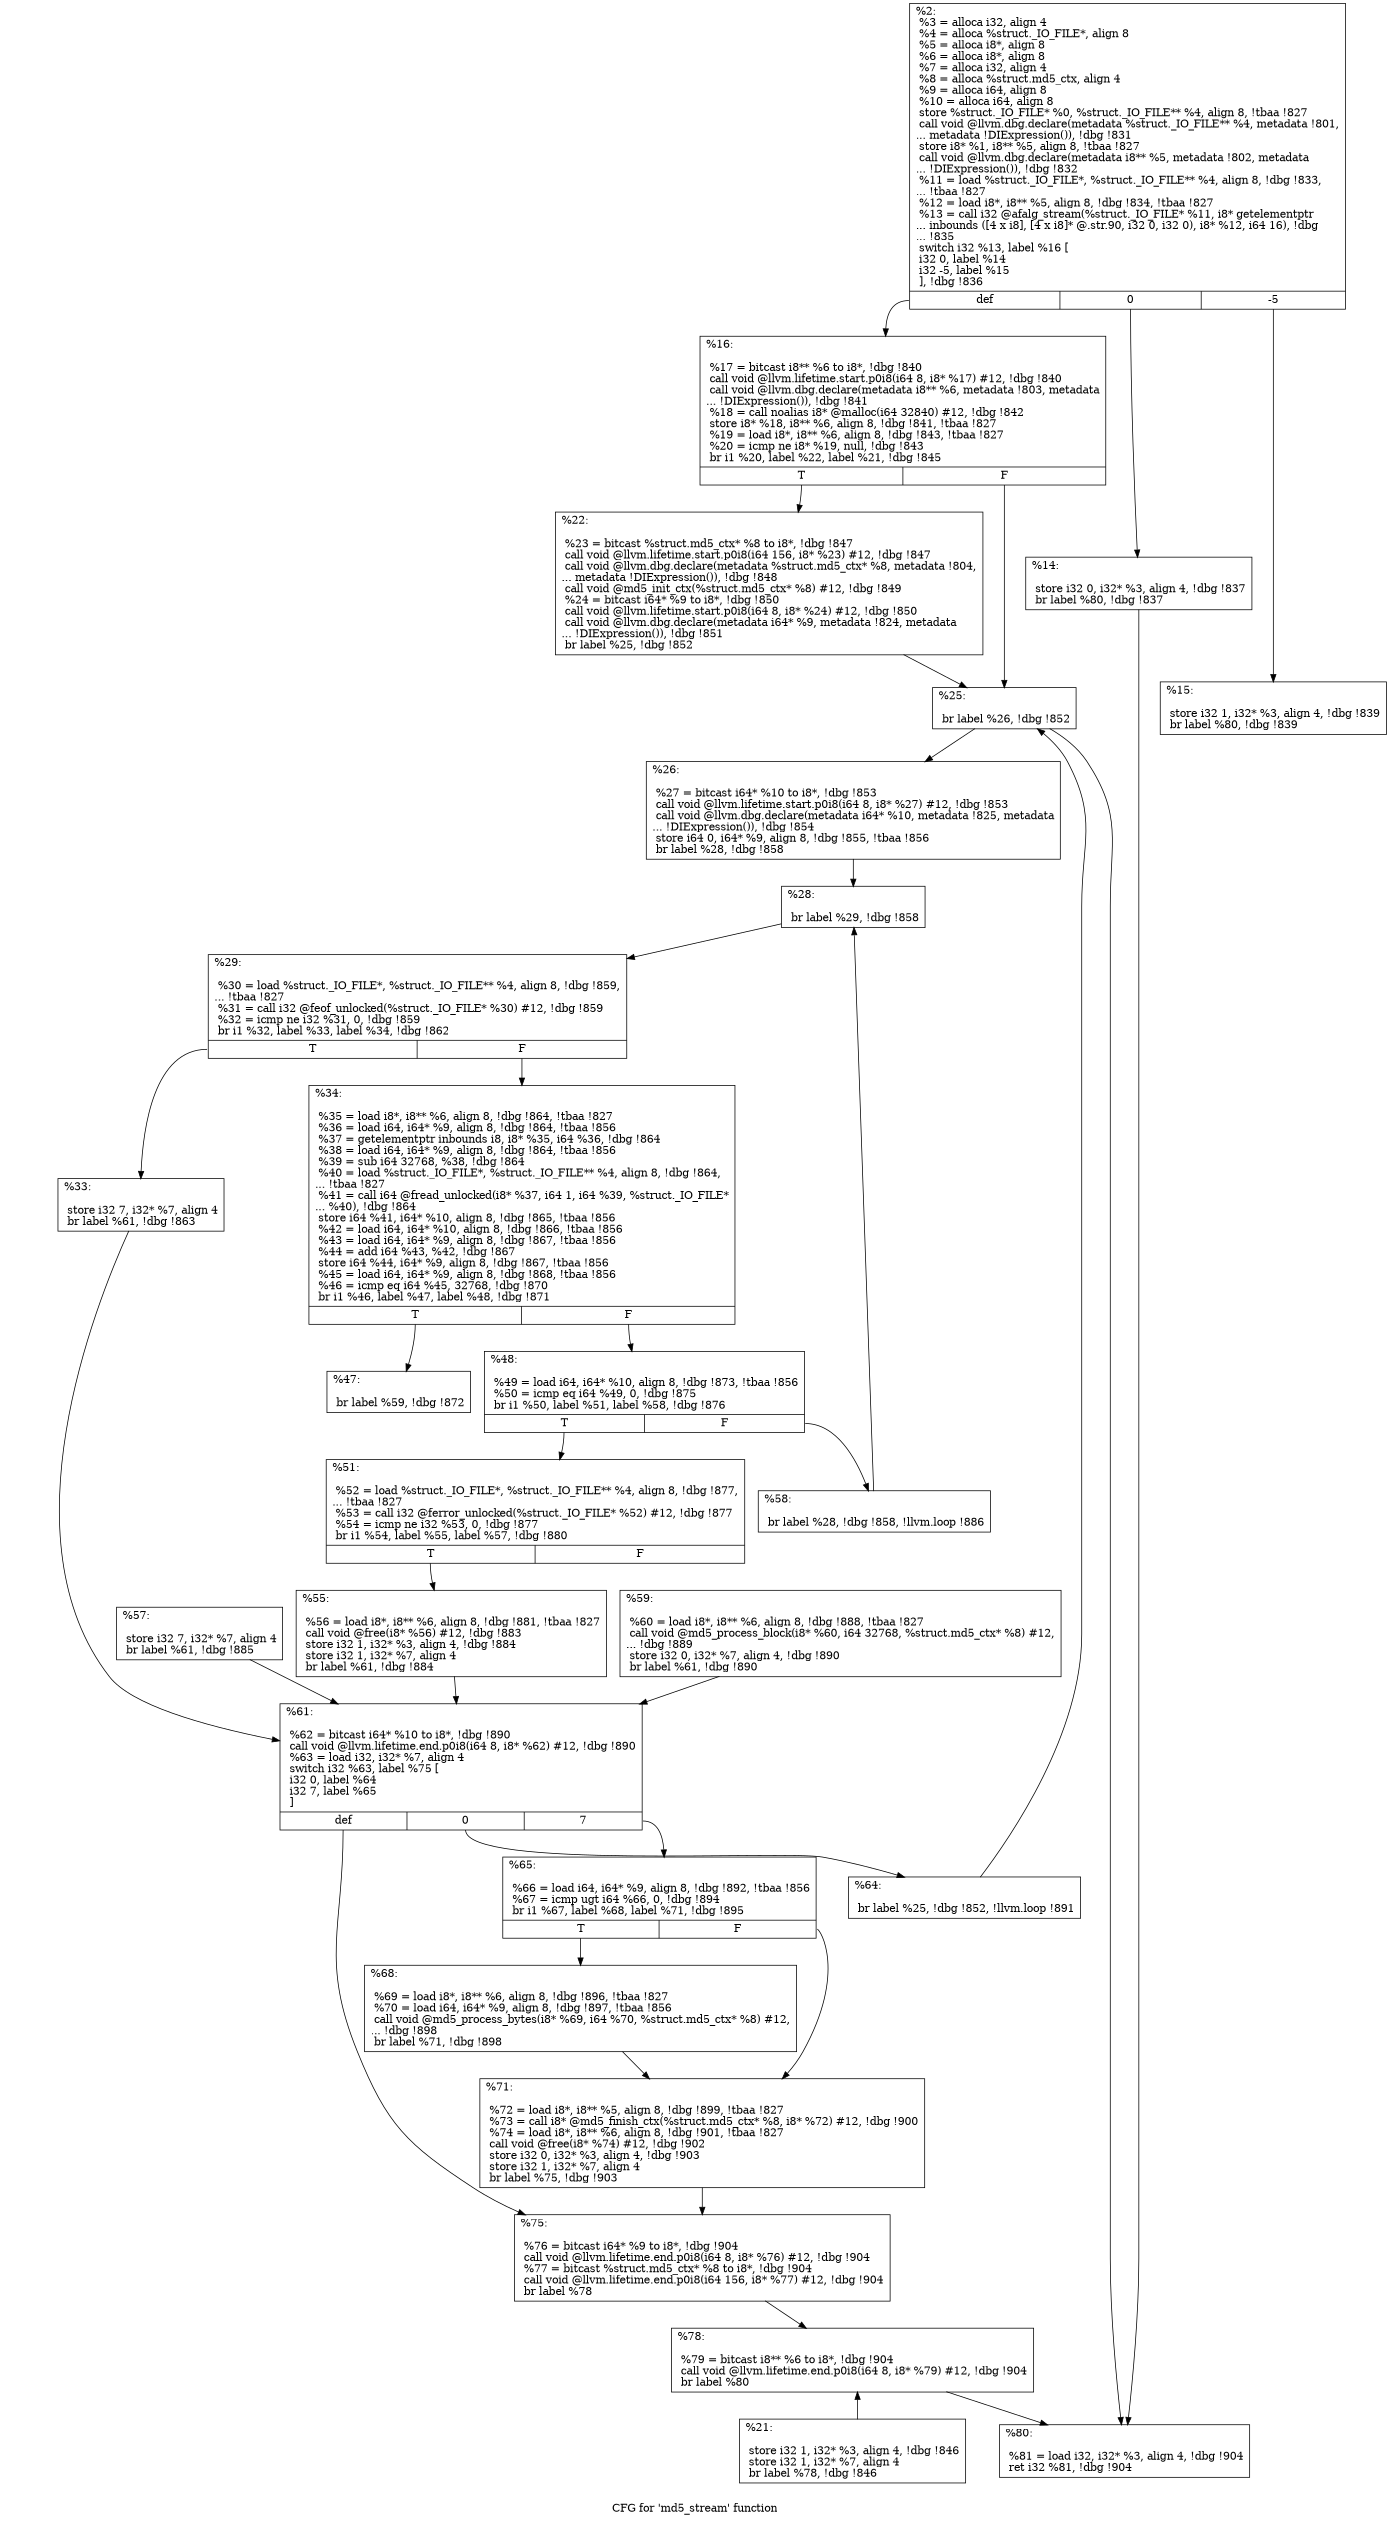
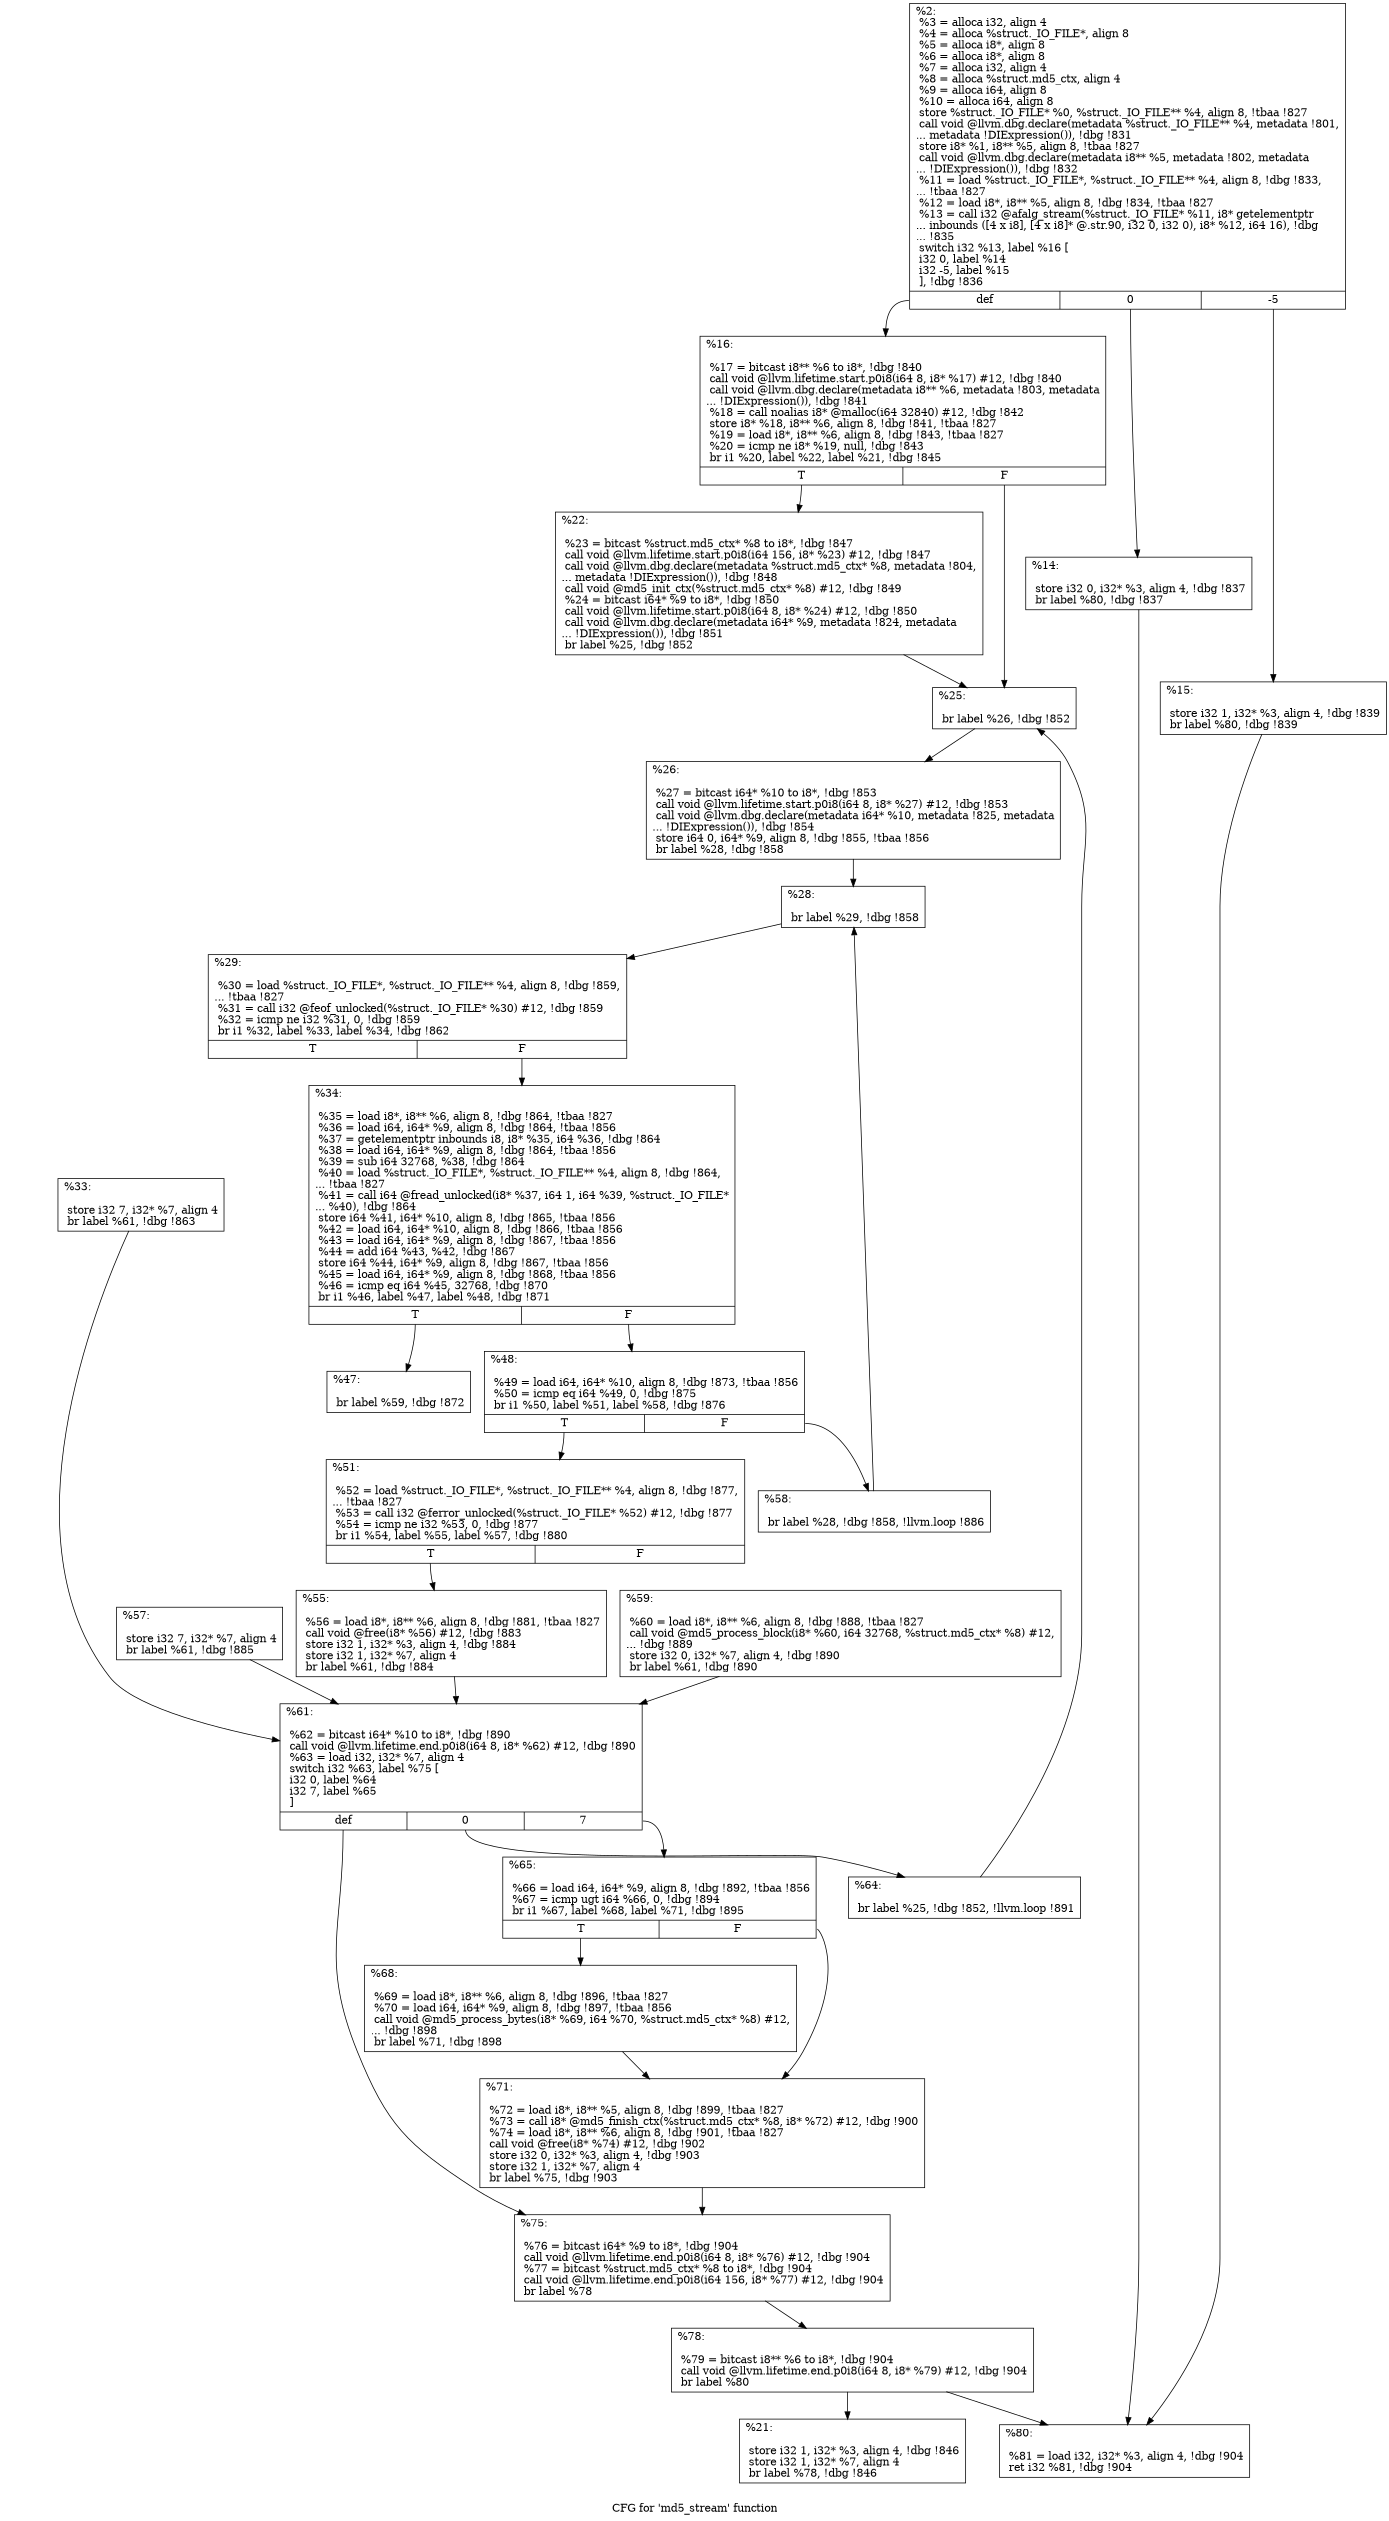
(154, 1097) -> none
(1110, 1562) -> (1220, 1582)
(858, 2409) -> (847, 2402)
